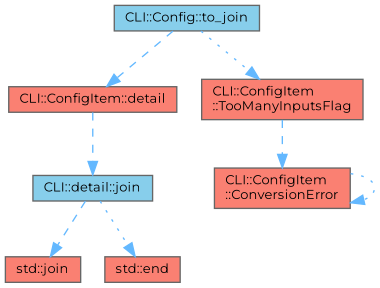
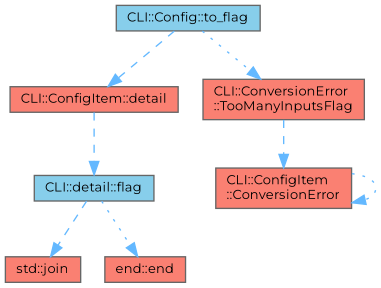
(187, 18) -> (188, 18)
(282, 99) -> (284, 99)
(93, 188) -> (94, 188)
(143, 270) -> (145, 270)
